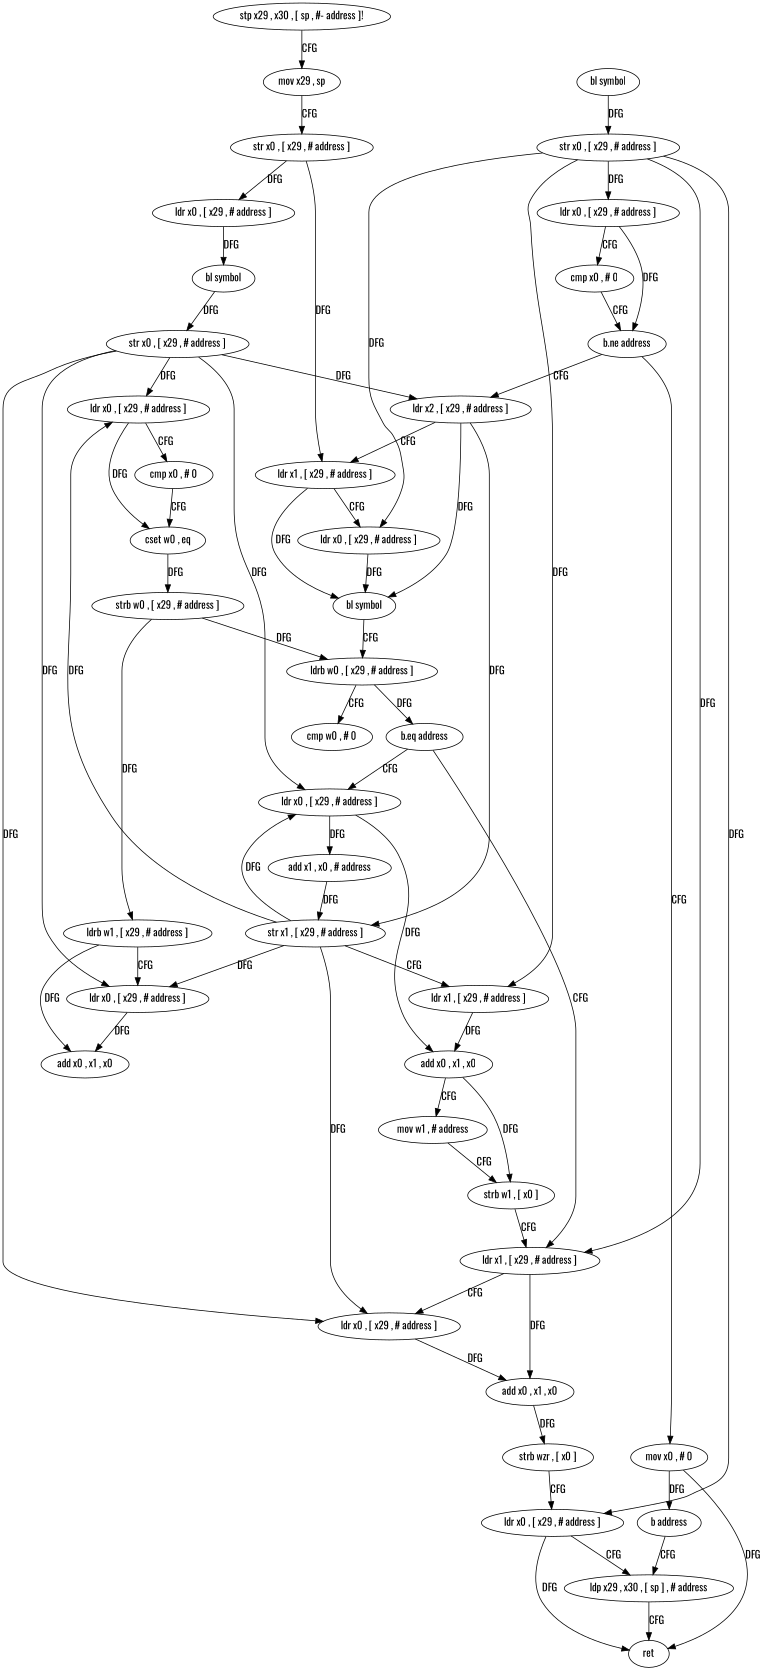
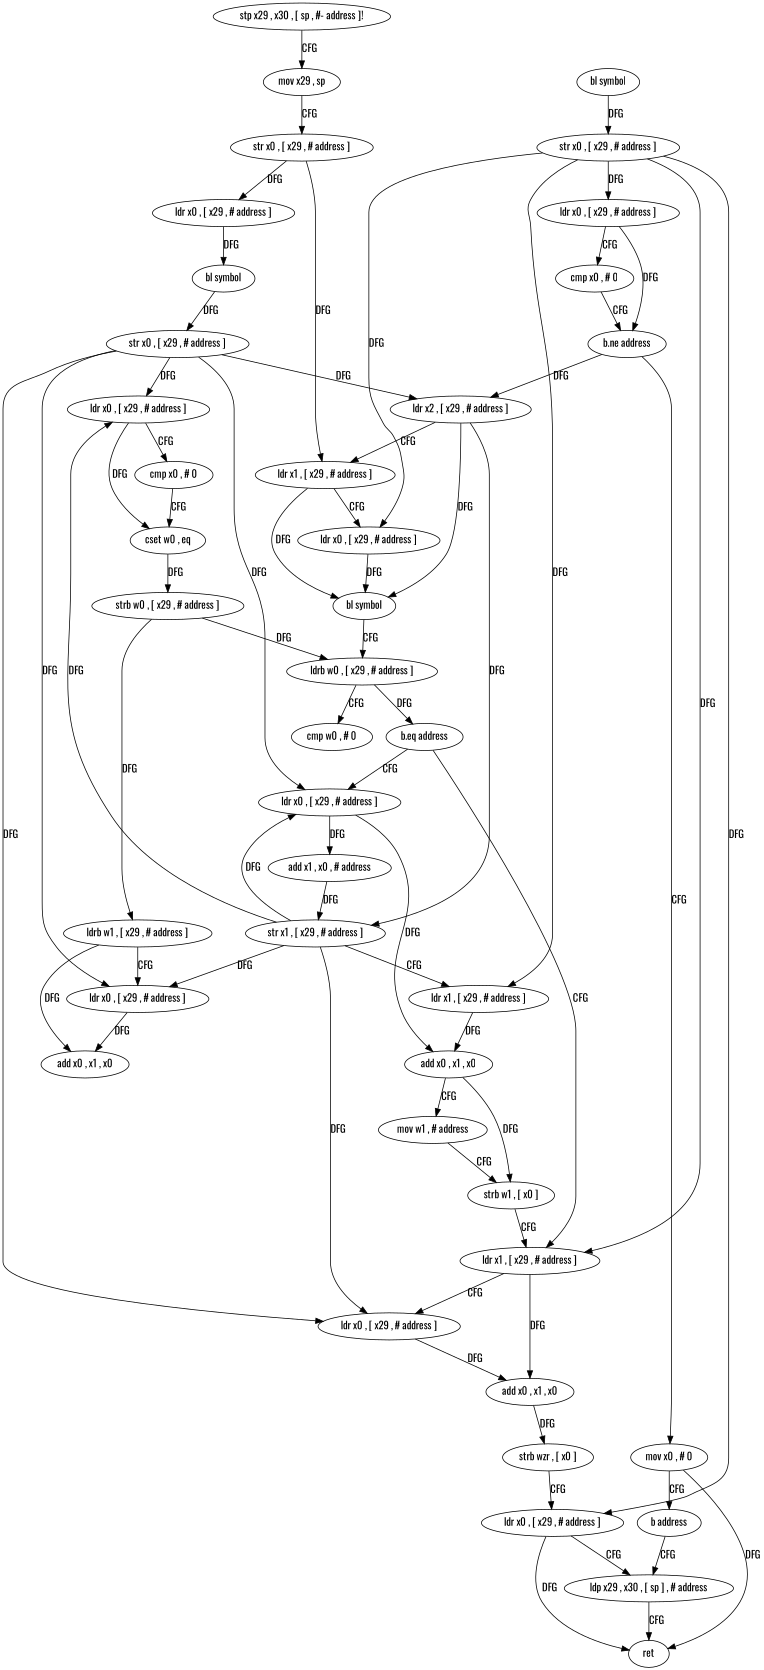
(561, 377) -> (561, 377)
(677, 1490) -> (677, 1490)
